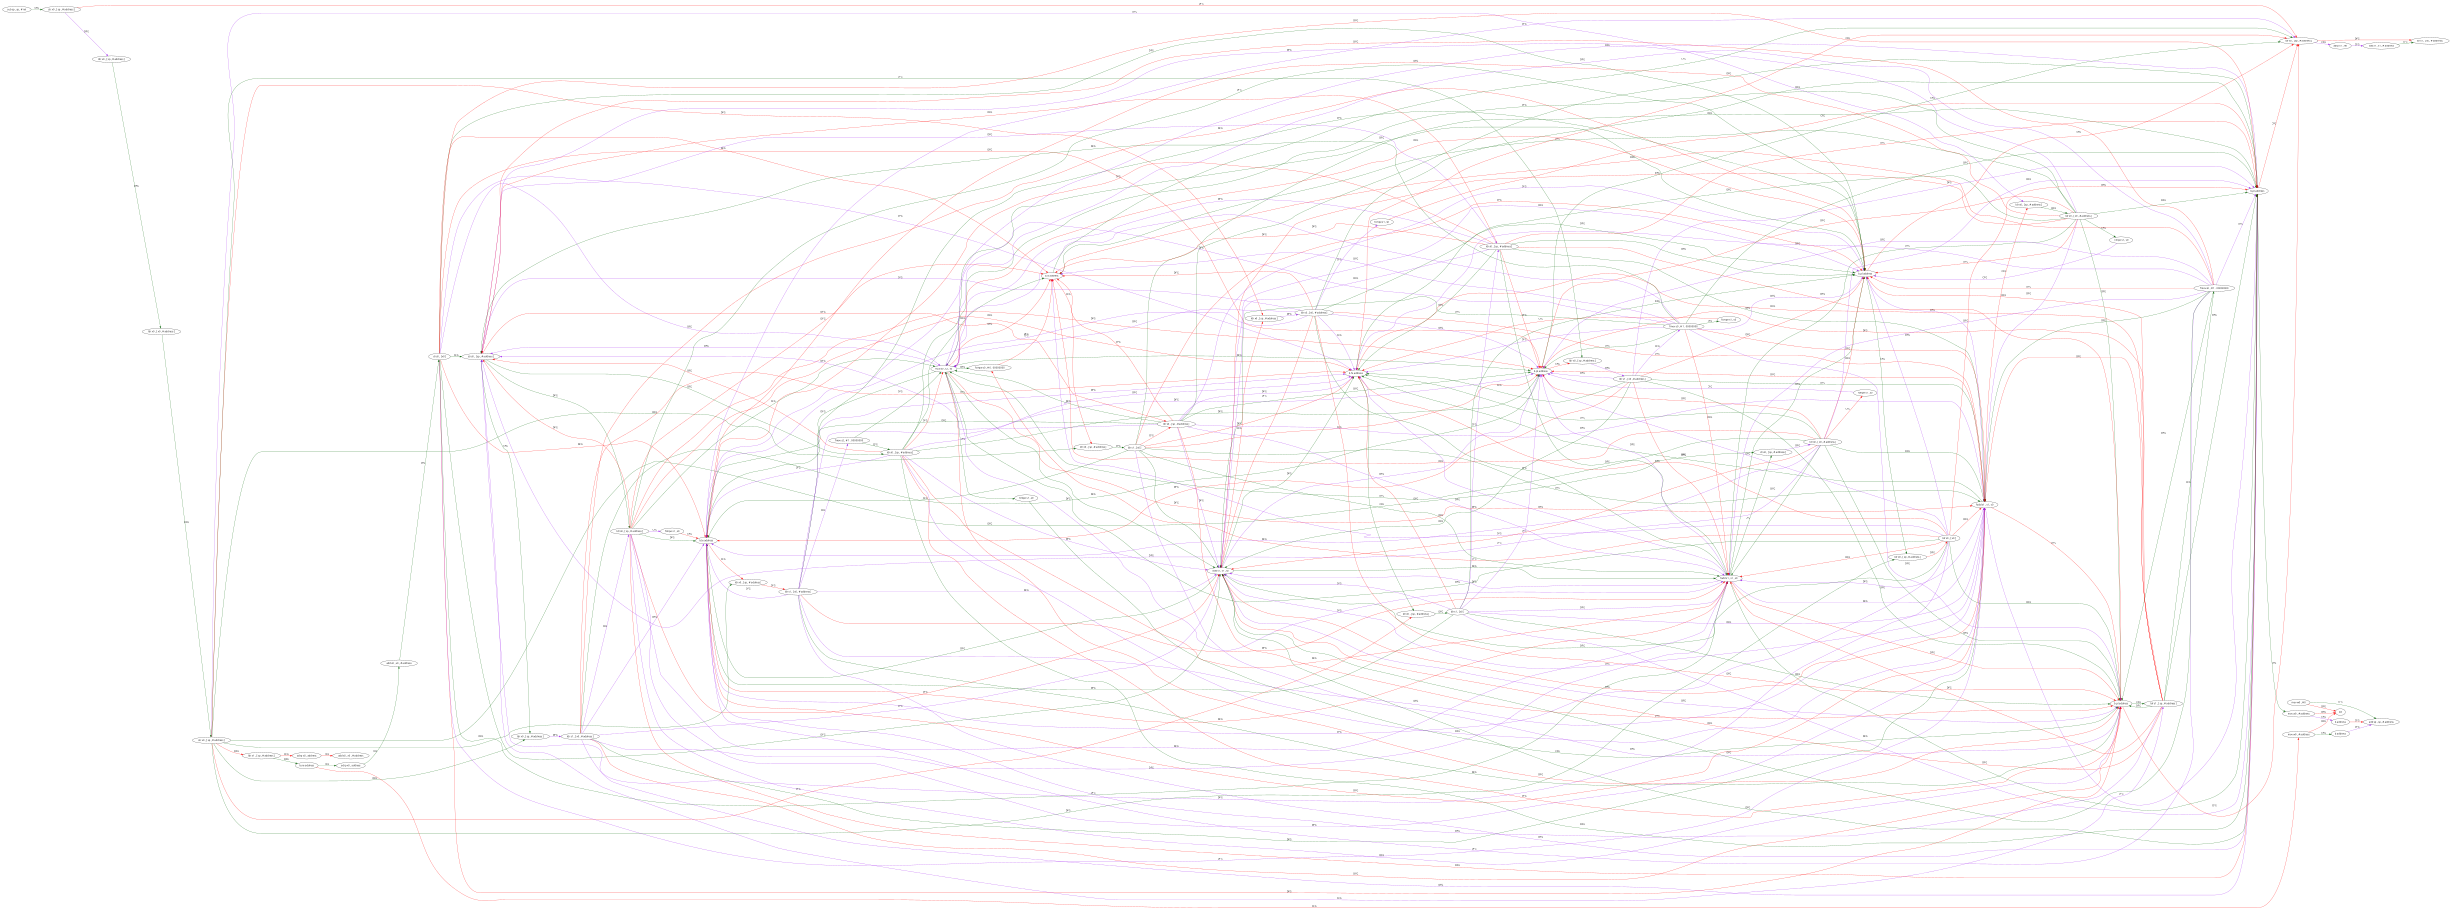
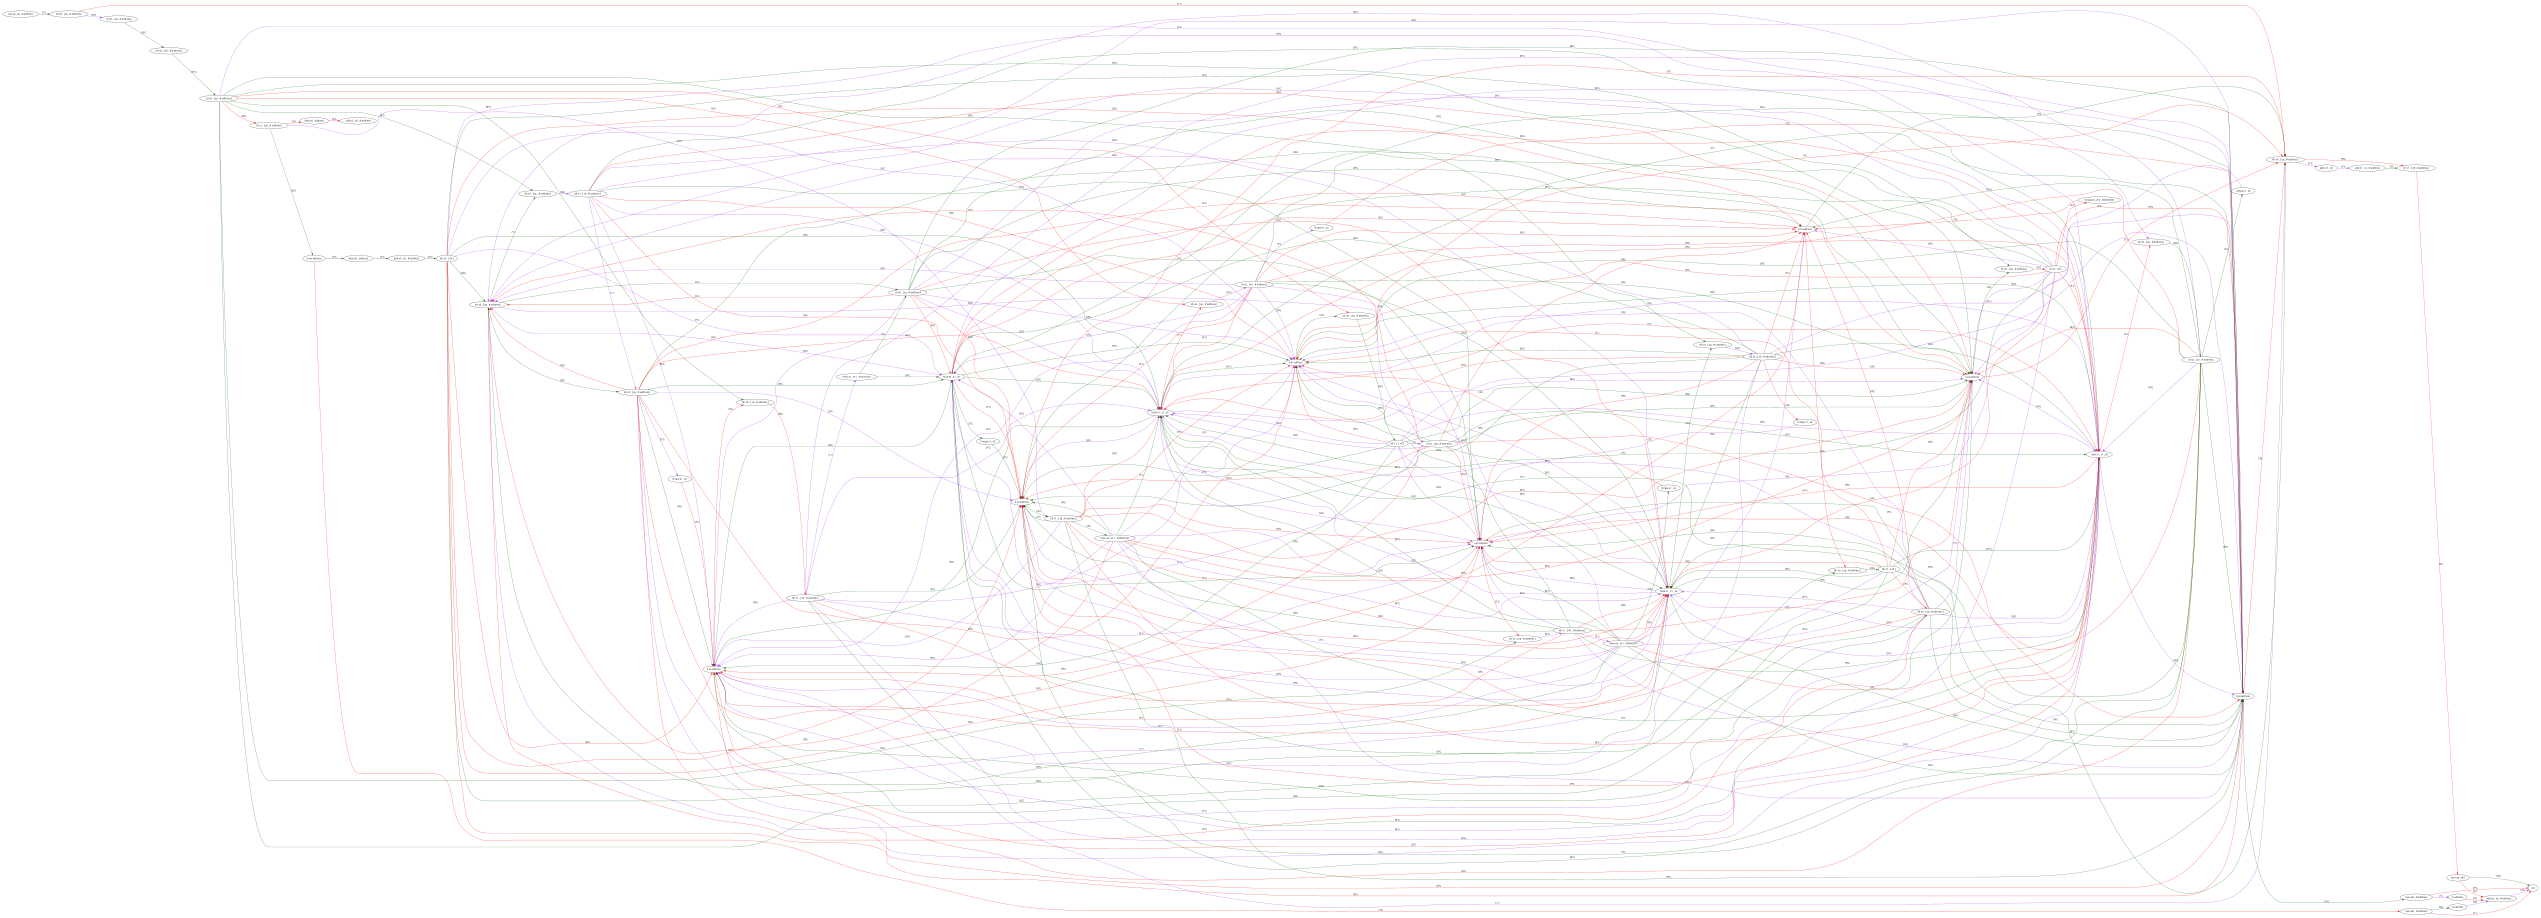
(17, 10) -> (21, 14)
(962, 368) -> (1125, 349)
none -> (2437, 522)
(2343, 705) -> (2470, 891)
(2321, 708) -> (2499, 879)
none -> (2519, 894)
(1170, 900) -> (755, 169)
